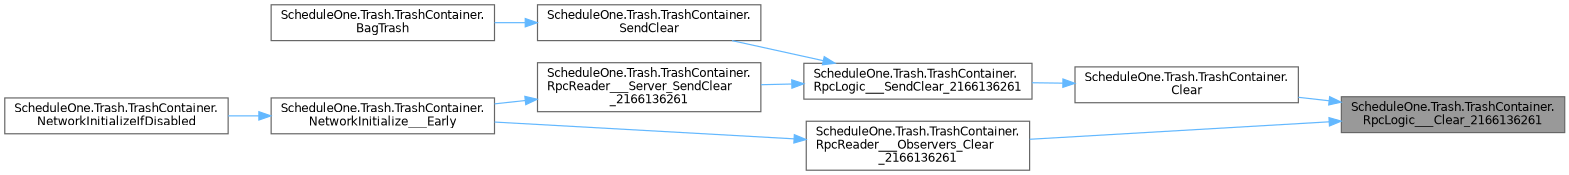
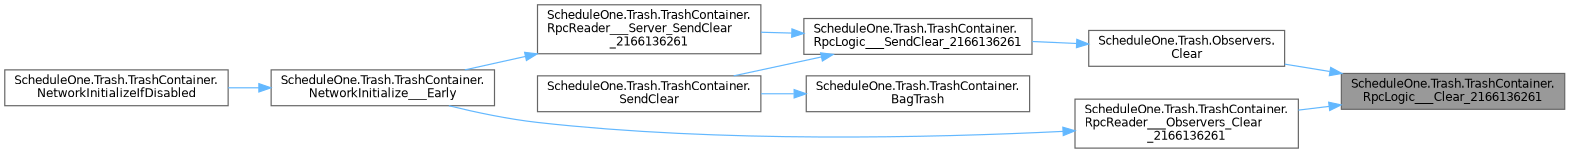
(510, 23) -> (777, 94)
(1187, 85) -> (1187, 48)
